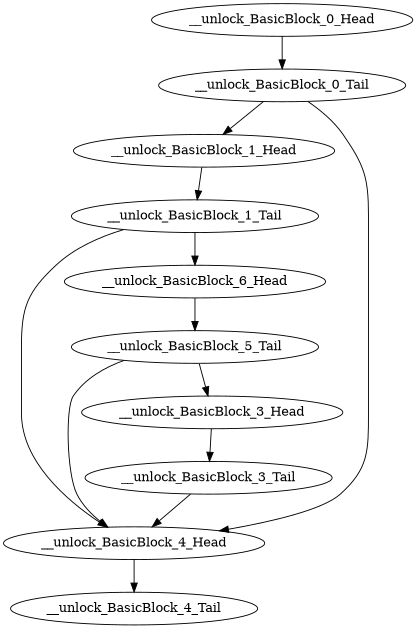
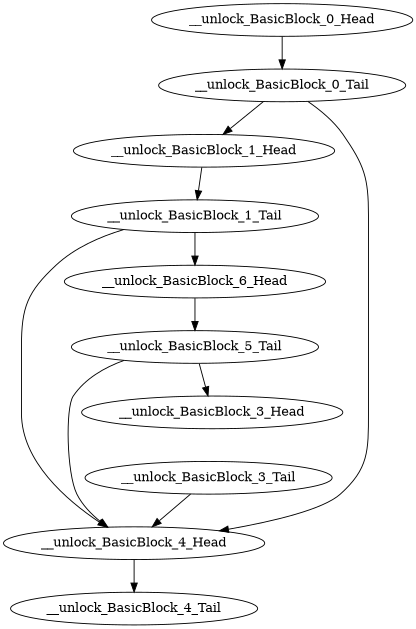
(211, 441) -> none
